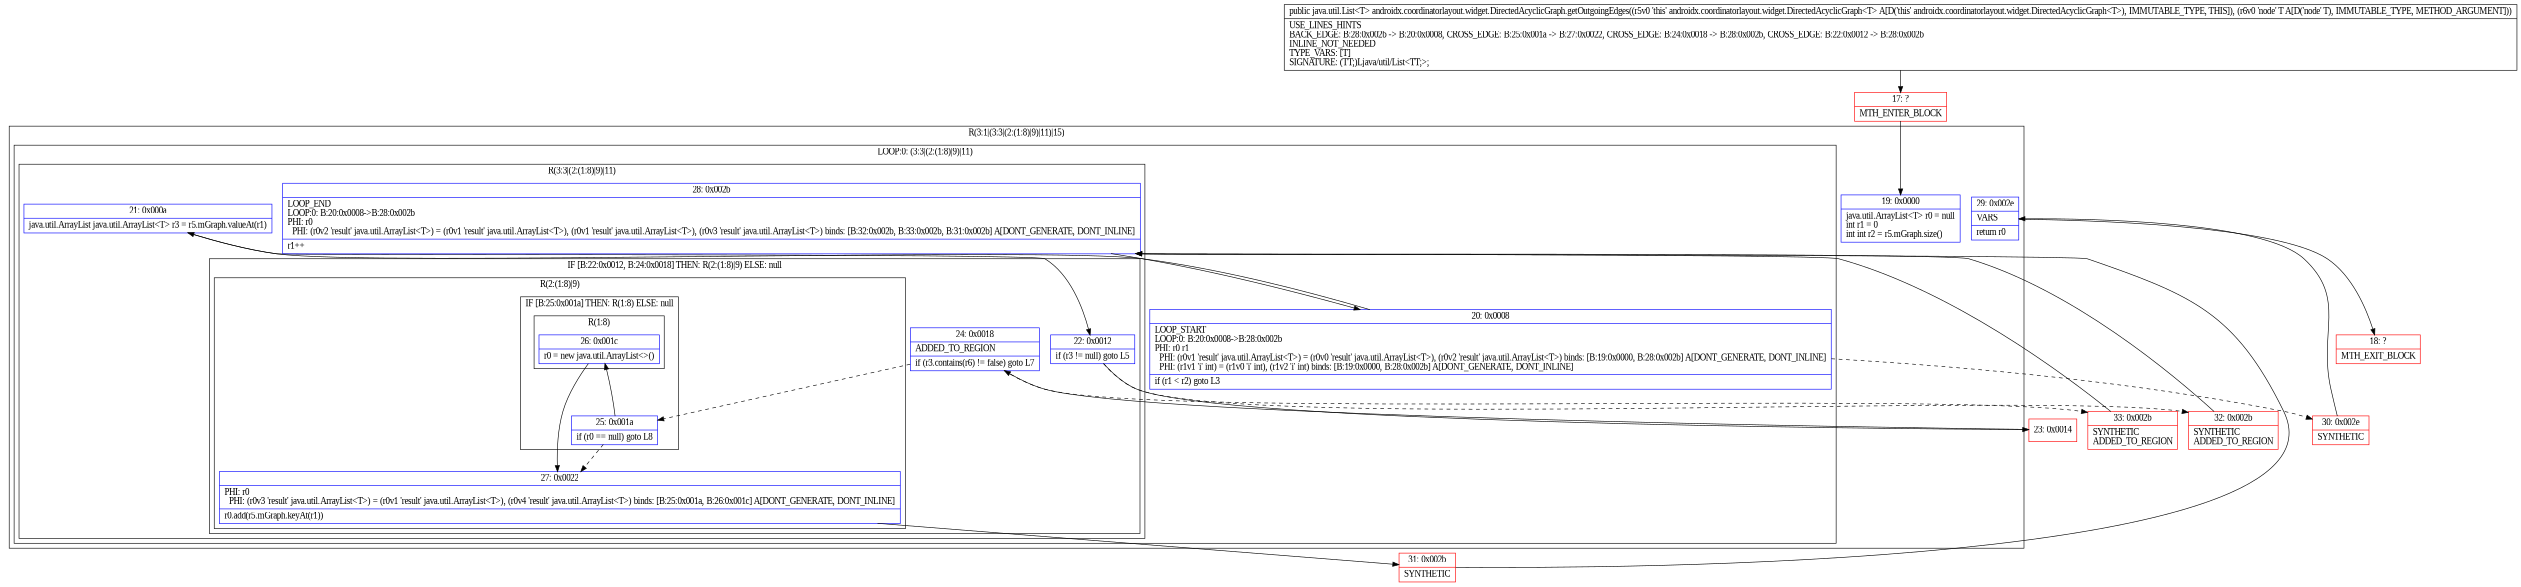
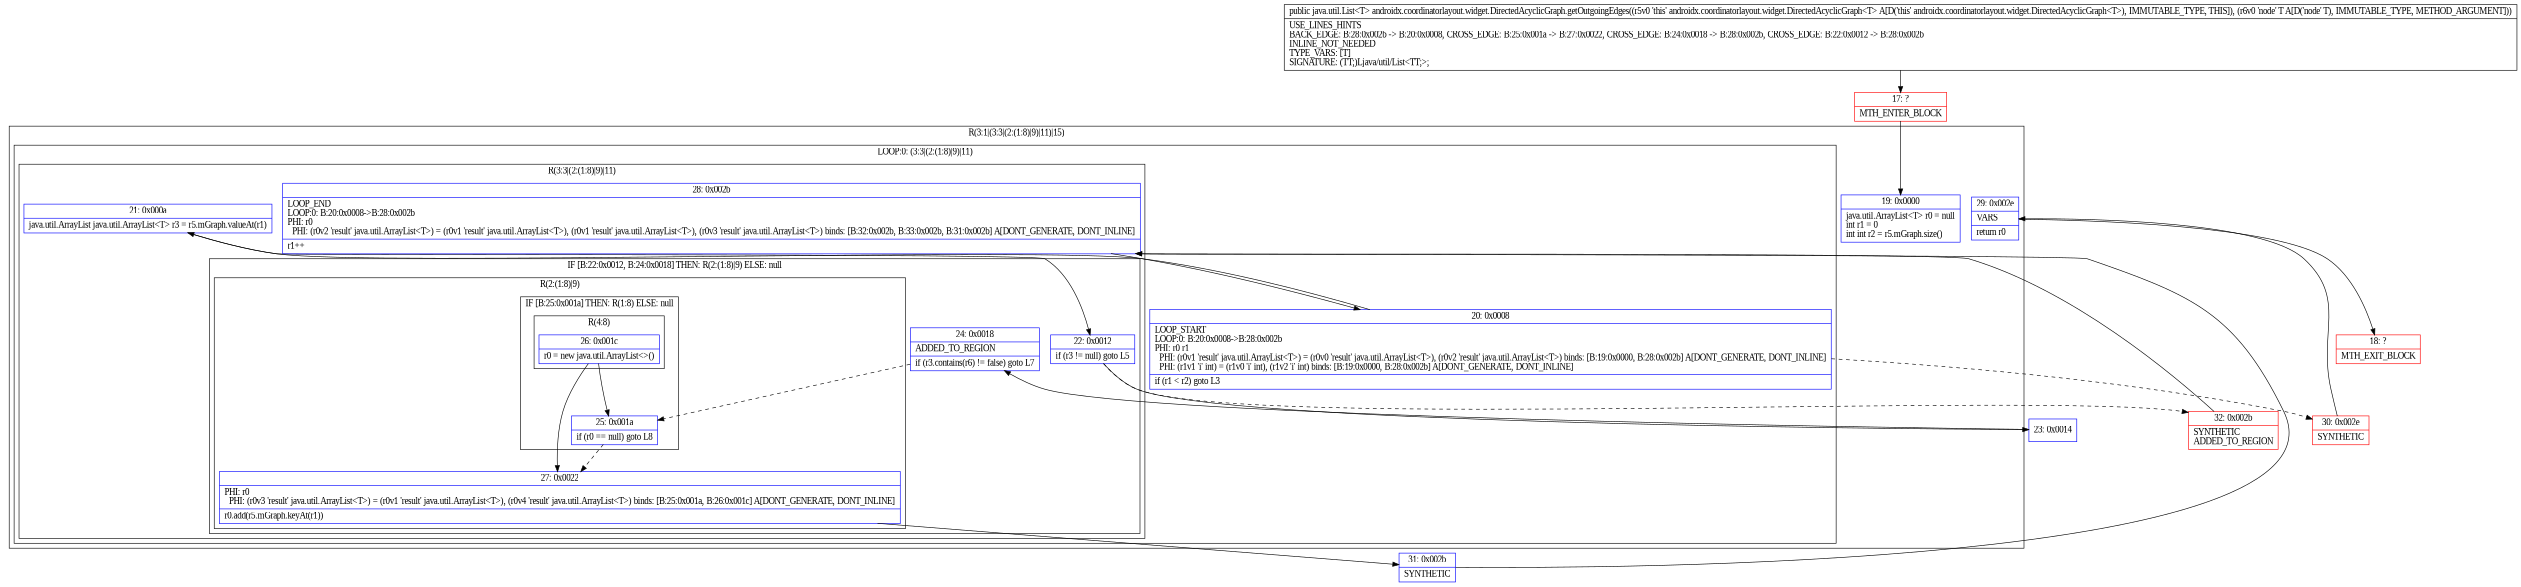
(599, 323) -> (599, 323)
(612, 393) -> (602, 387)
(2053, 430) -> (2053, 430)
(2133, 430) -> none
(1427, 568) -> (1427, 568)
